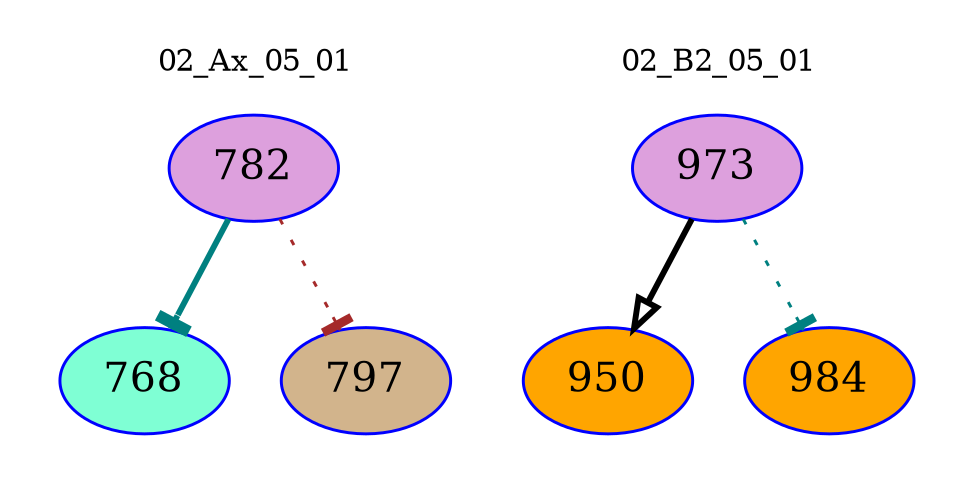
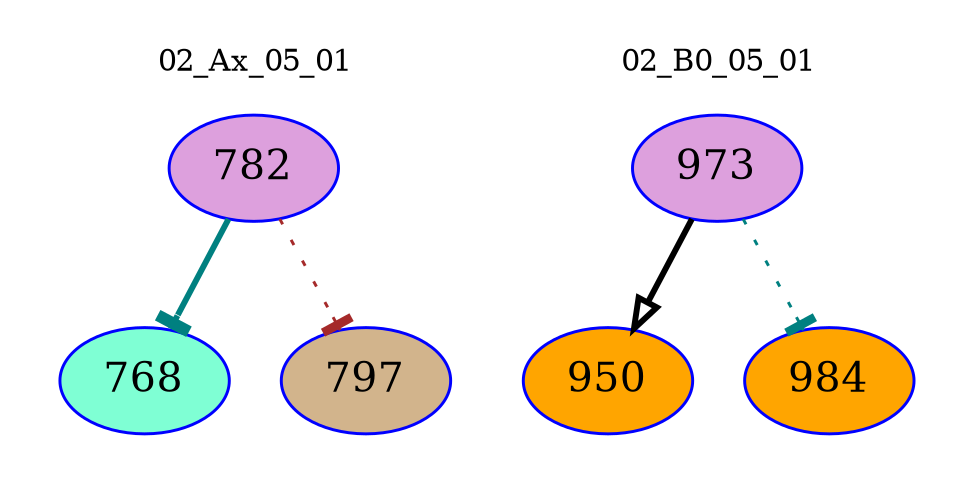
(719, 63) -> (719, 63)
